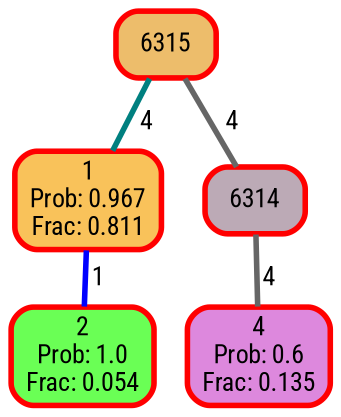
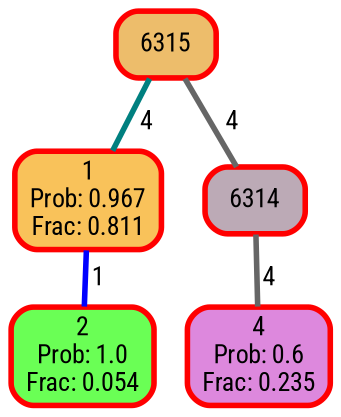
(259, 356) -> (259, 356)
